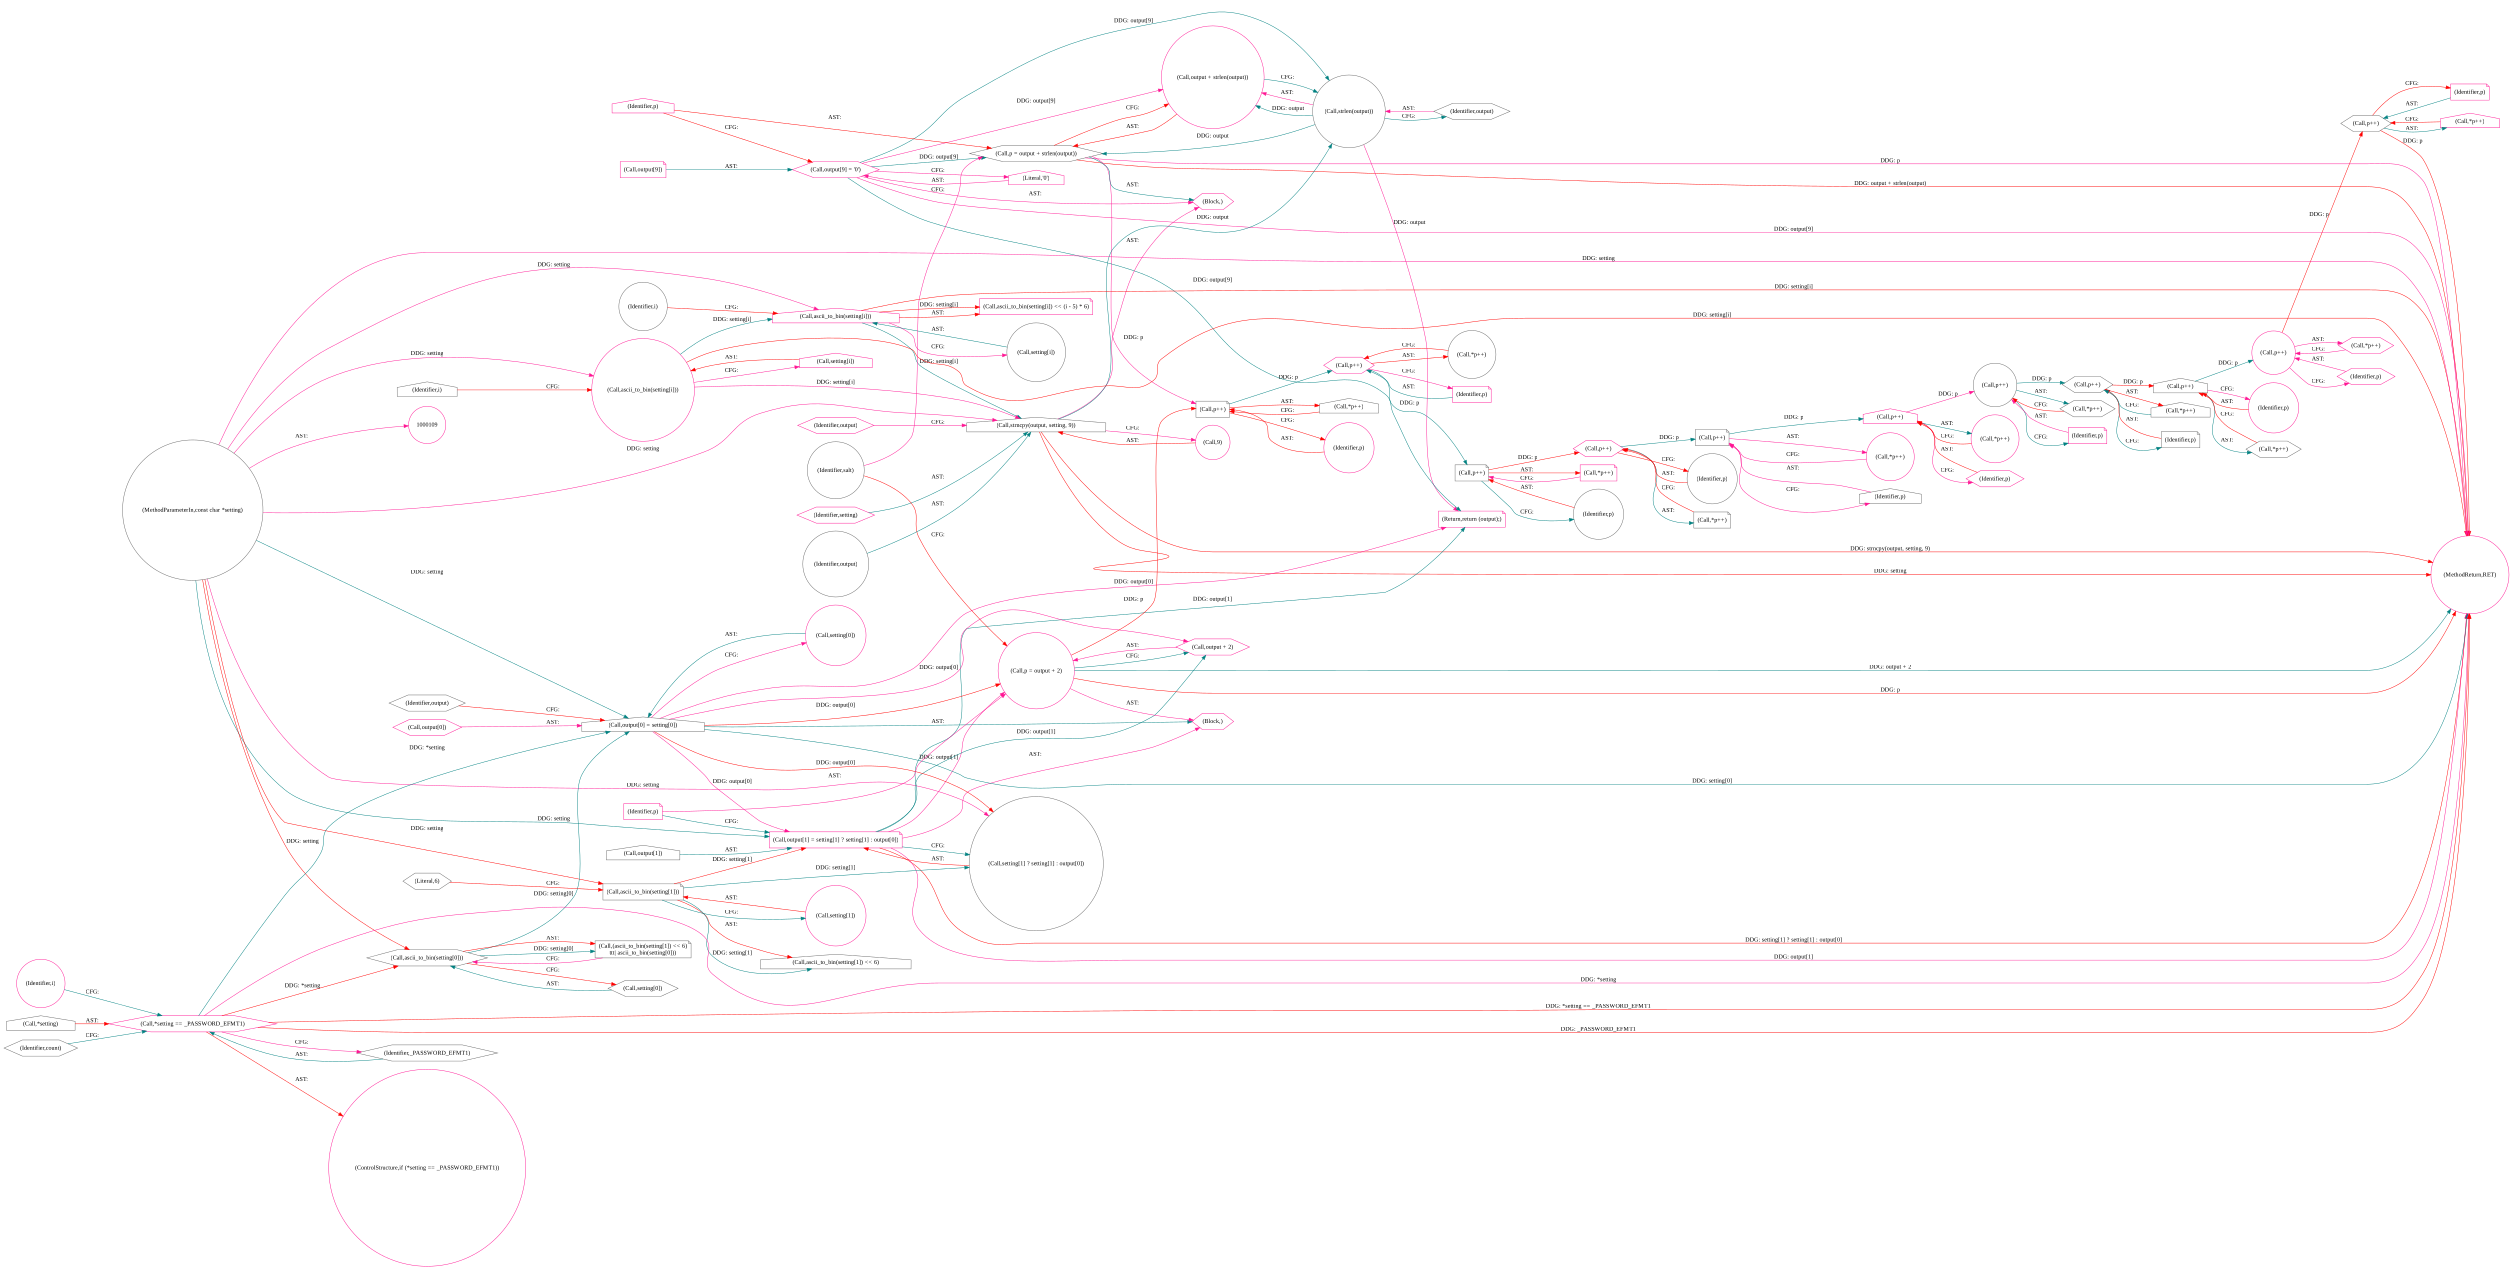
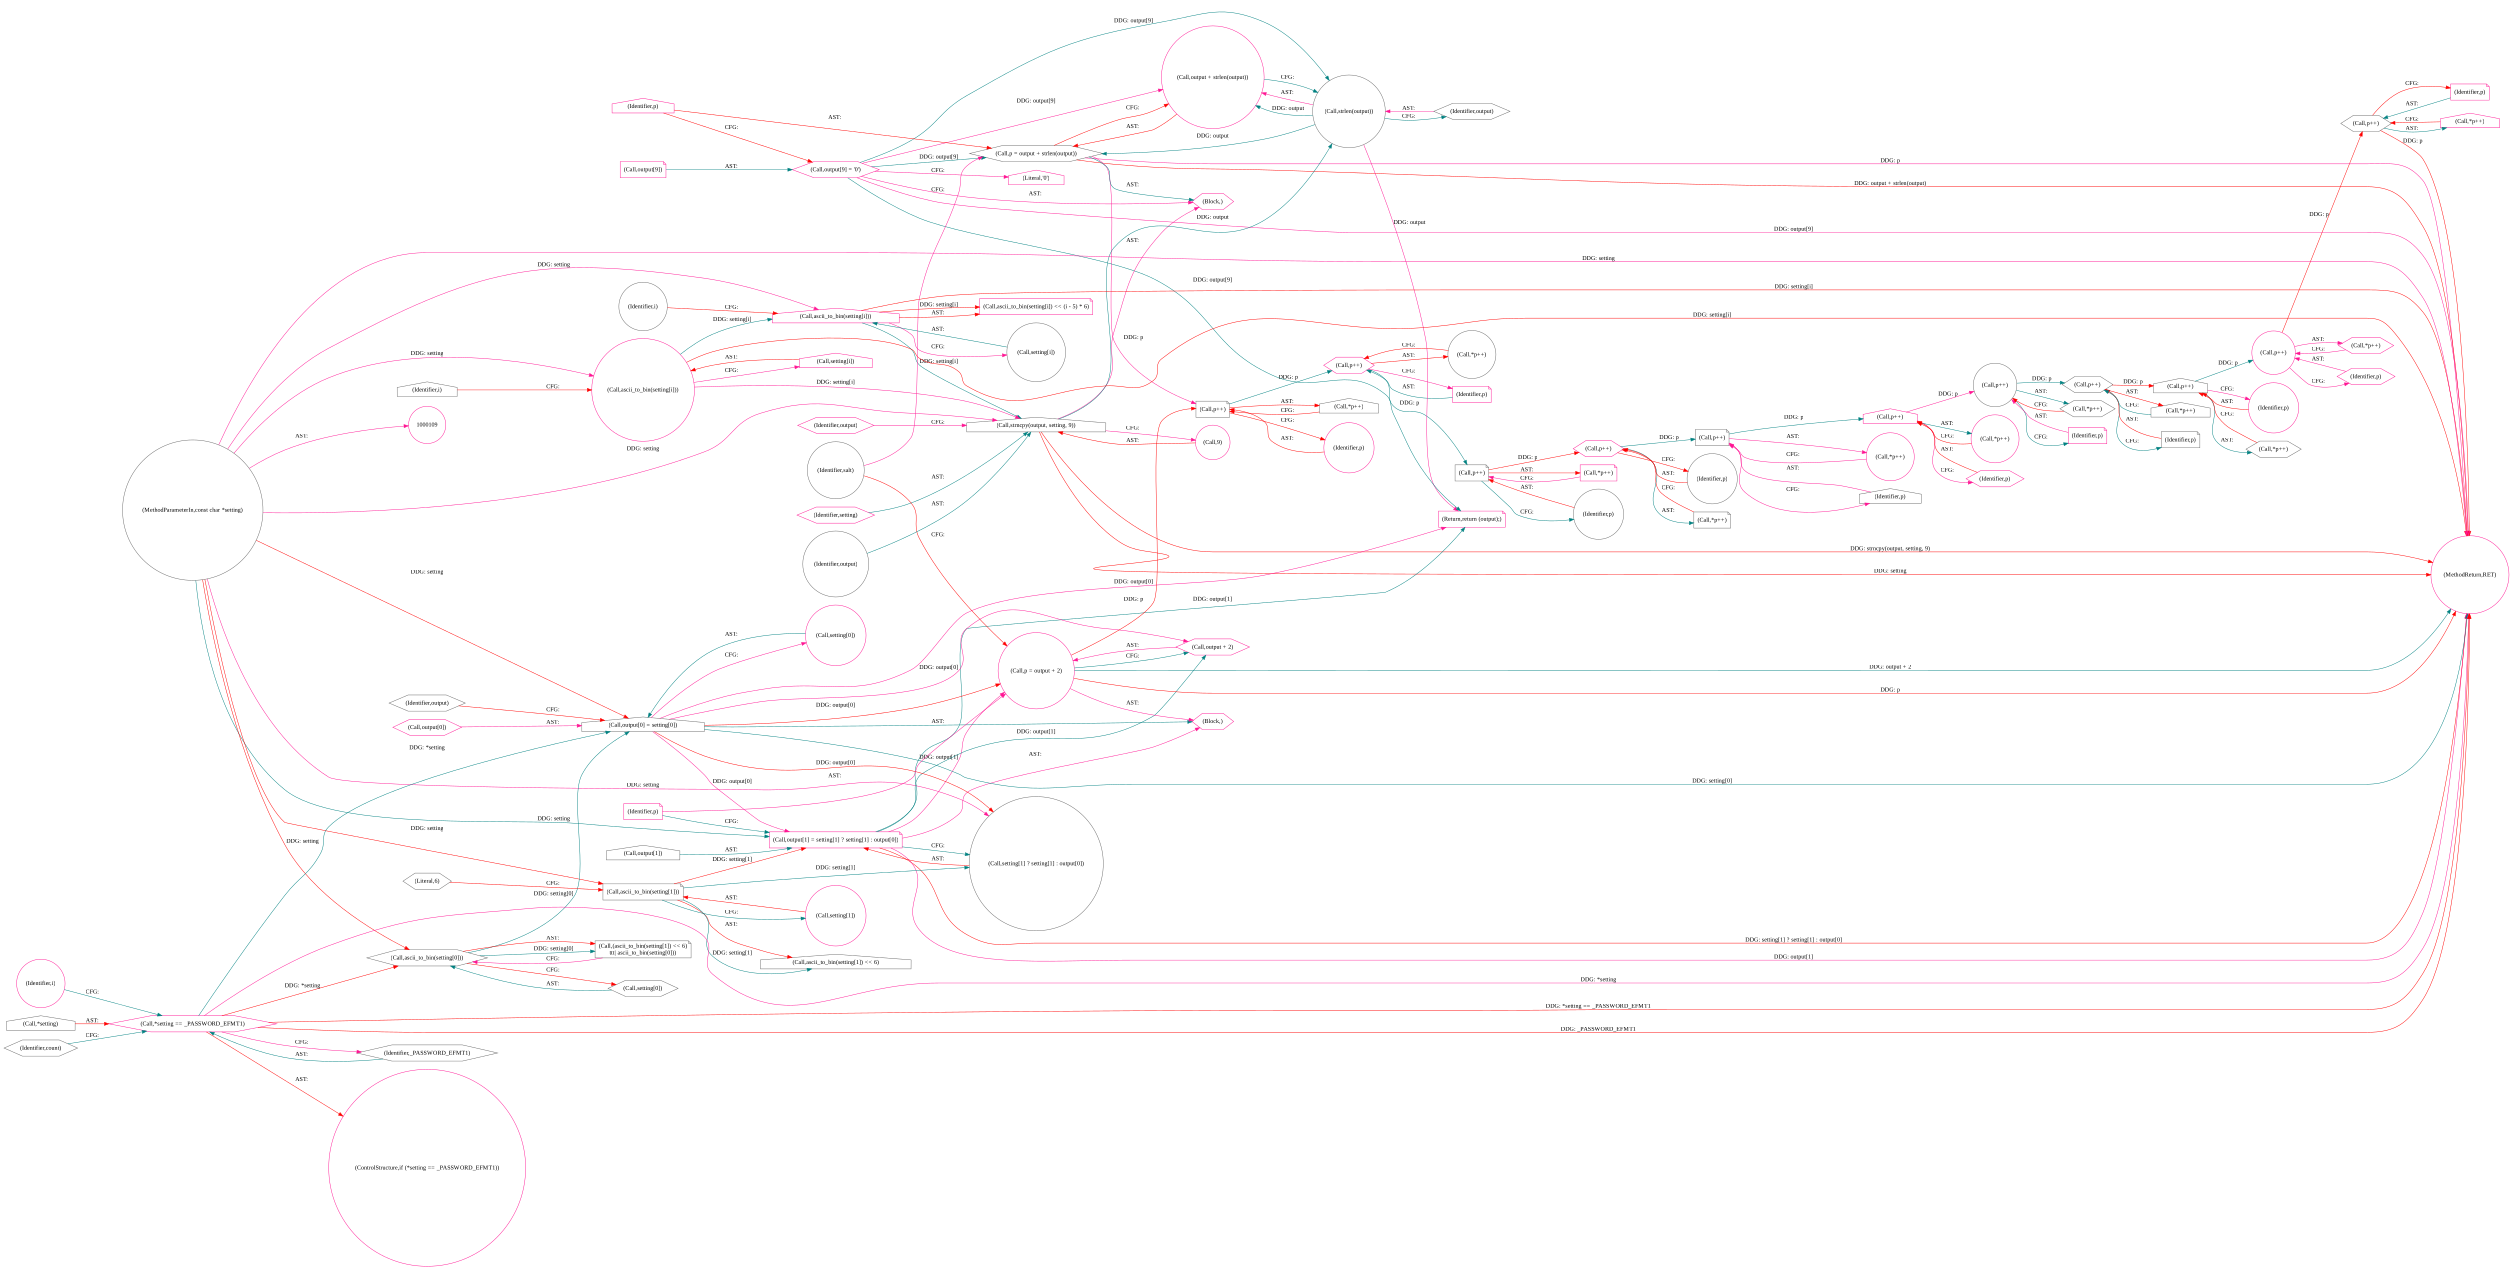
(938, 184) -> none
(440, 628) -> (440, 628)
